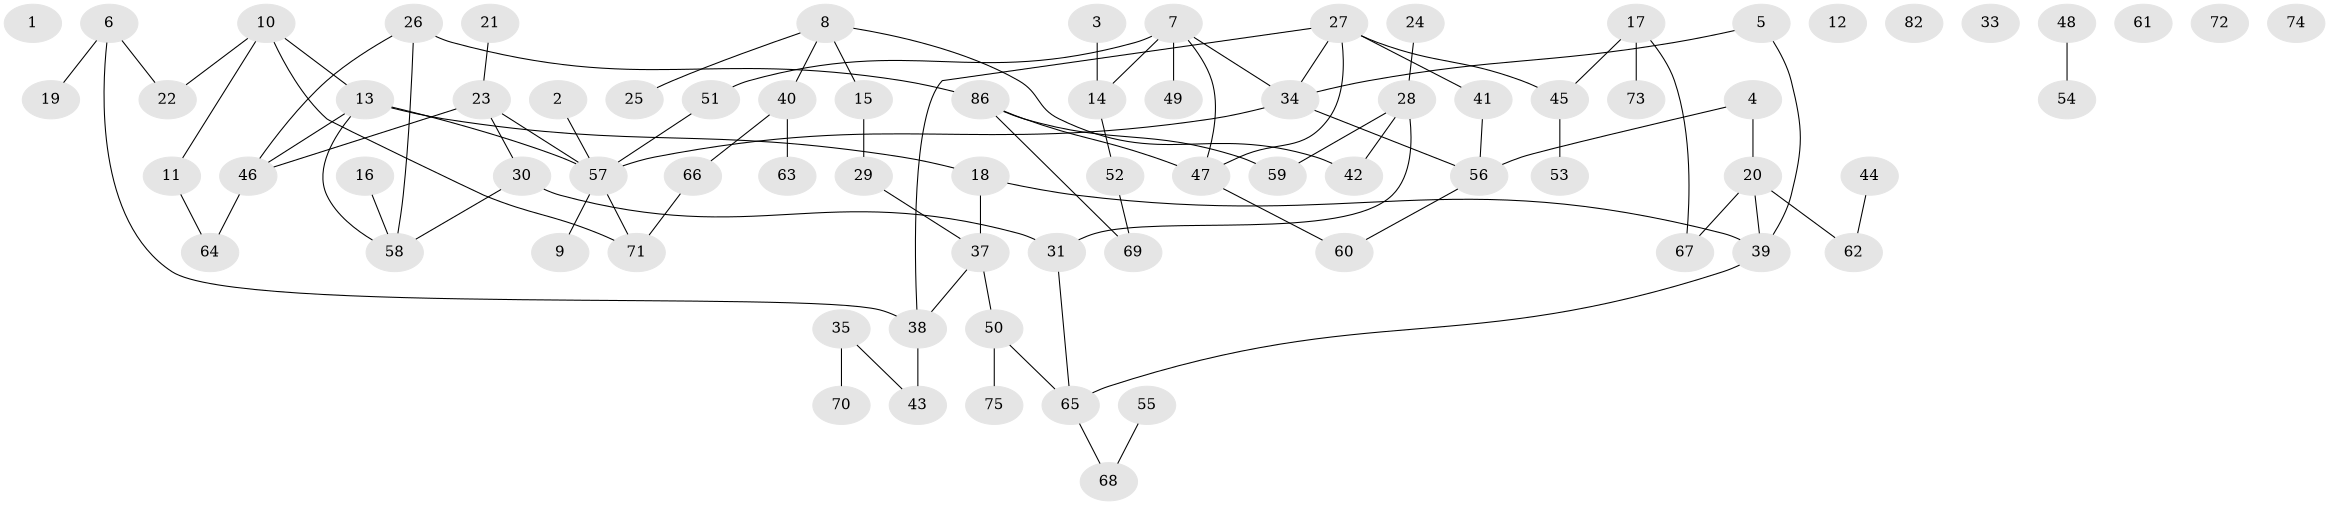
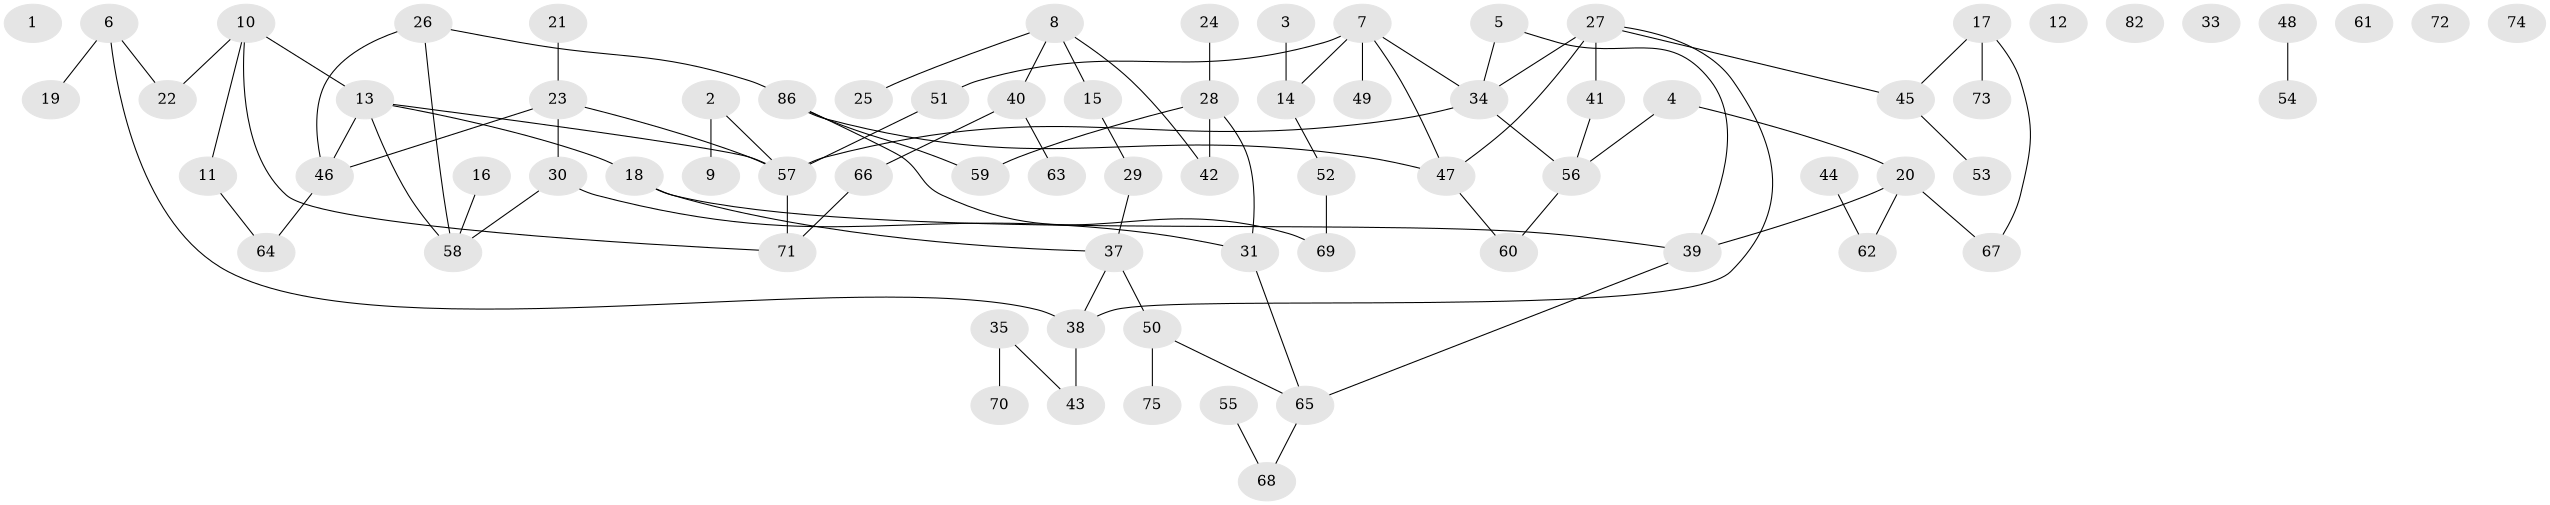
(579, 214) -> (711, 136)
